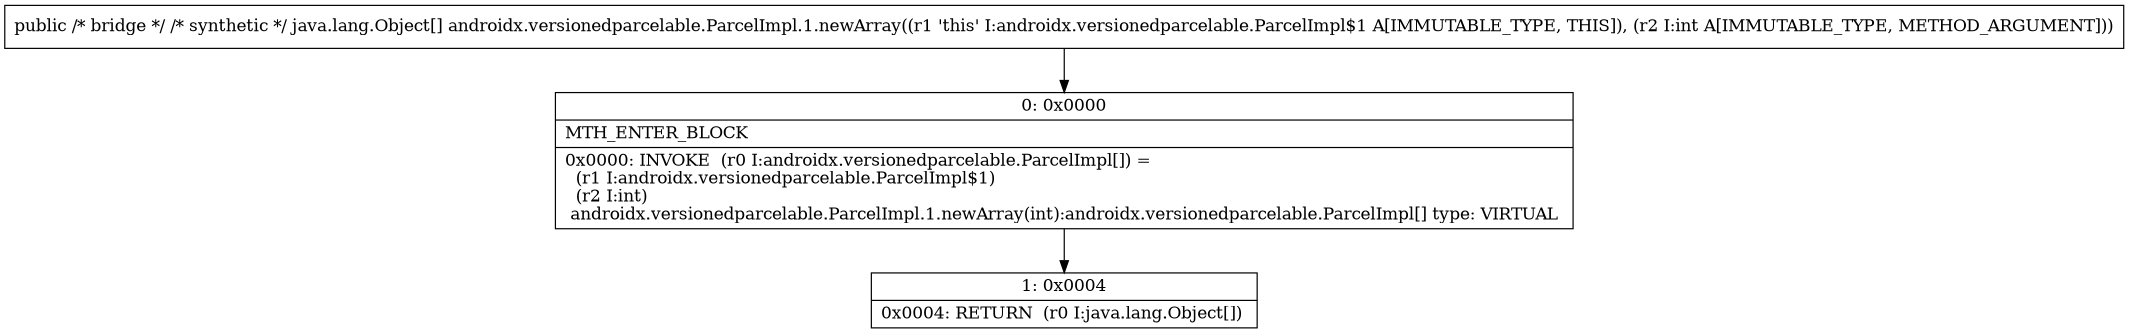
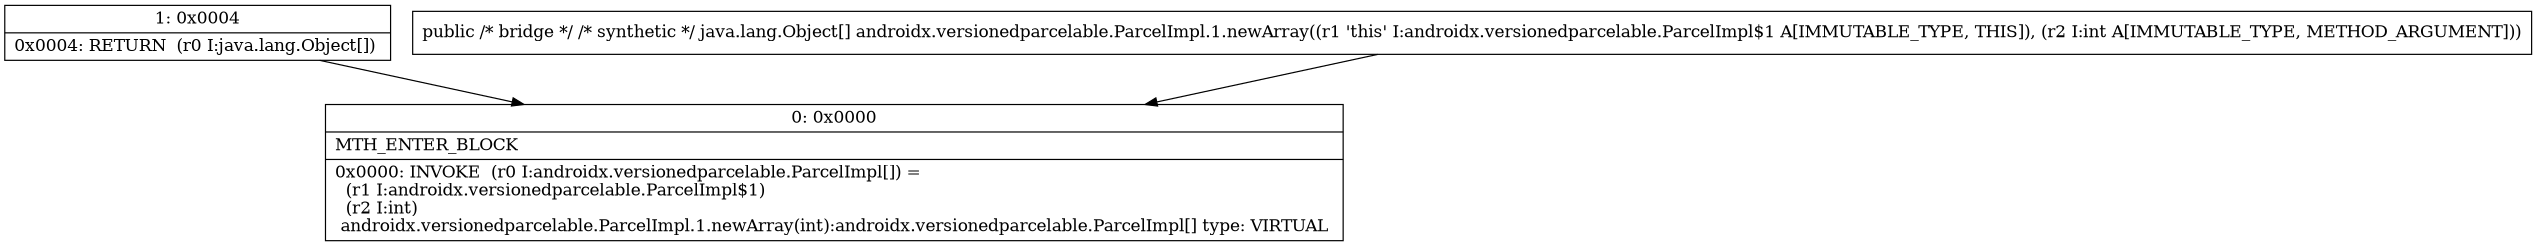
(1064, 245) -> (416, 81)
